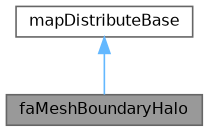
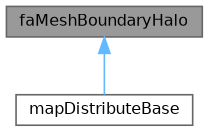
(104, 74) -> (104, 74)
